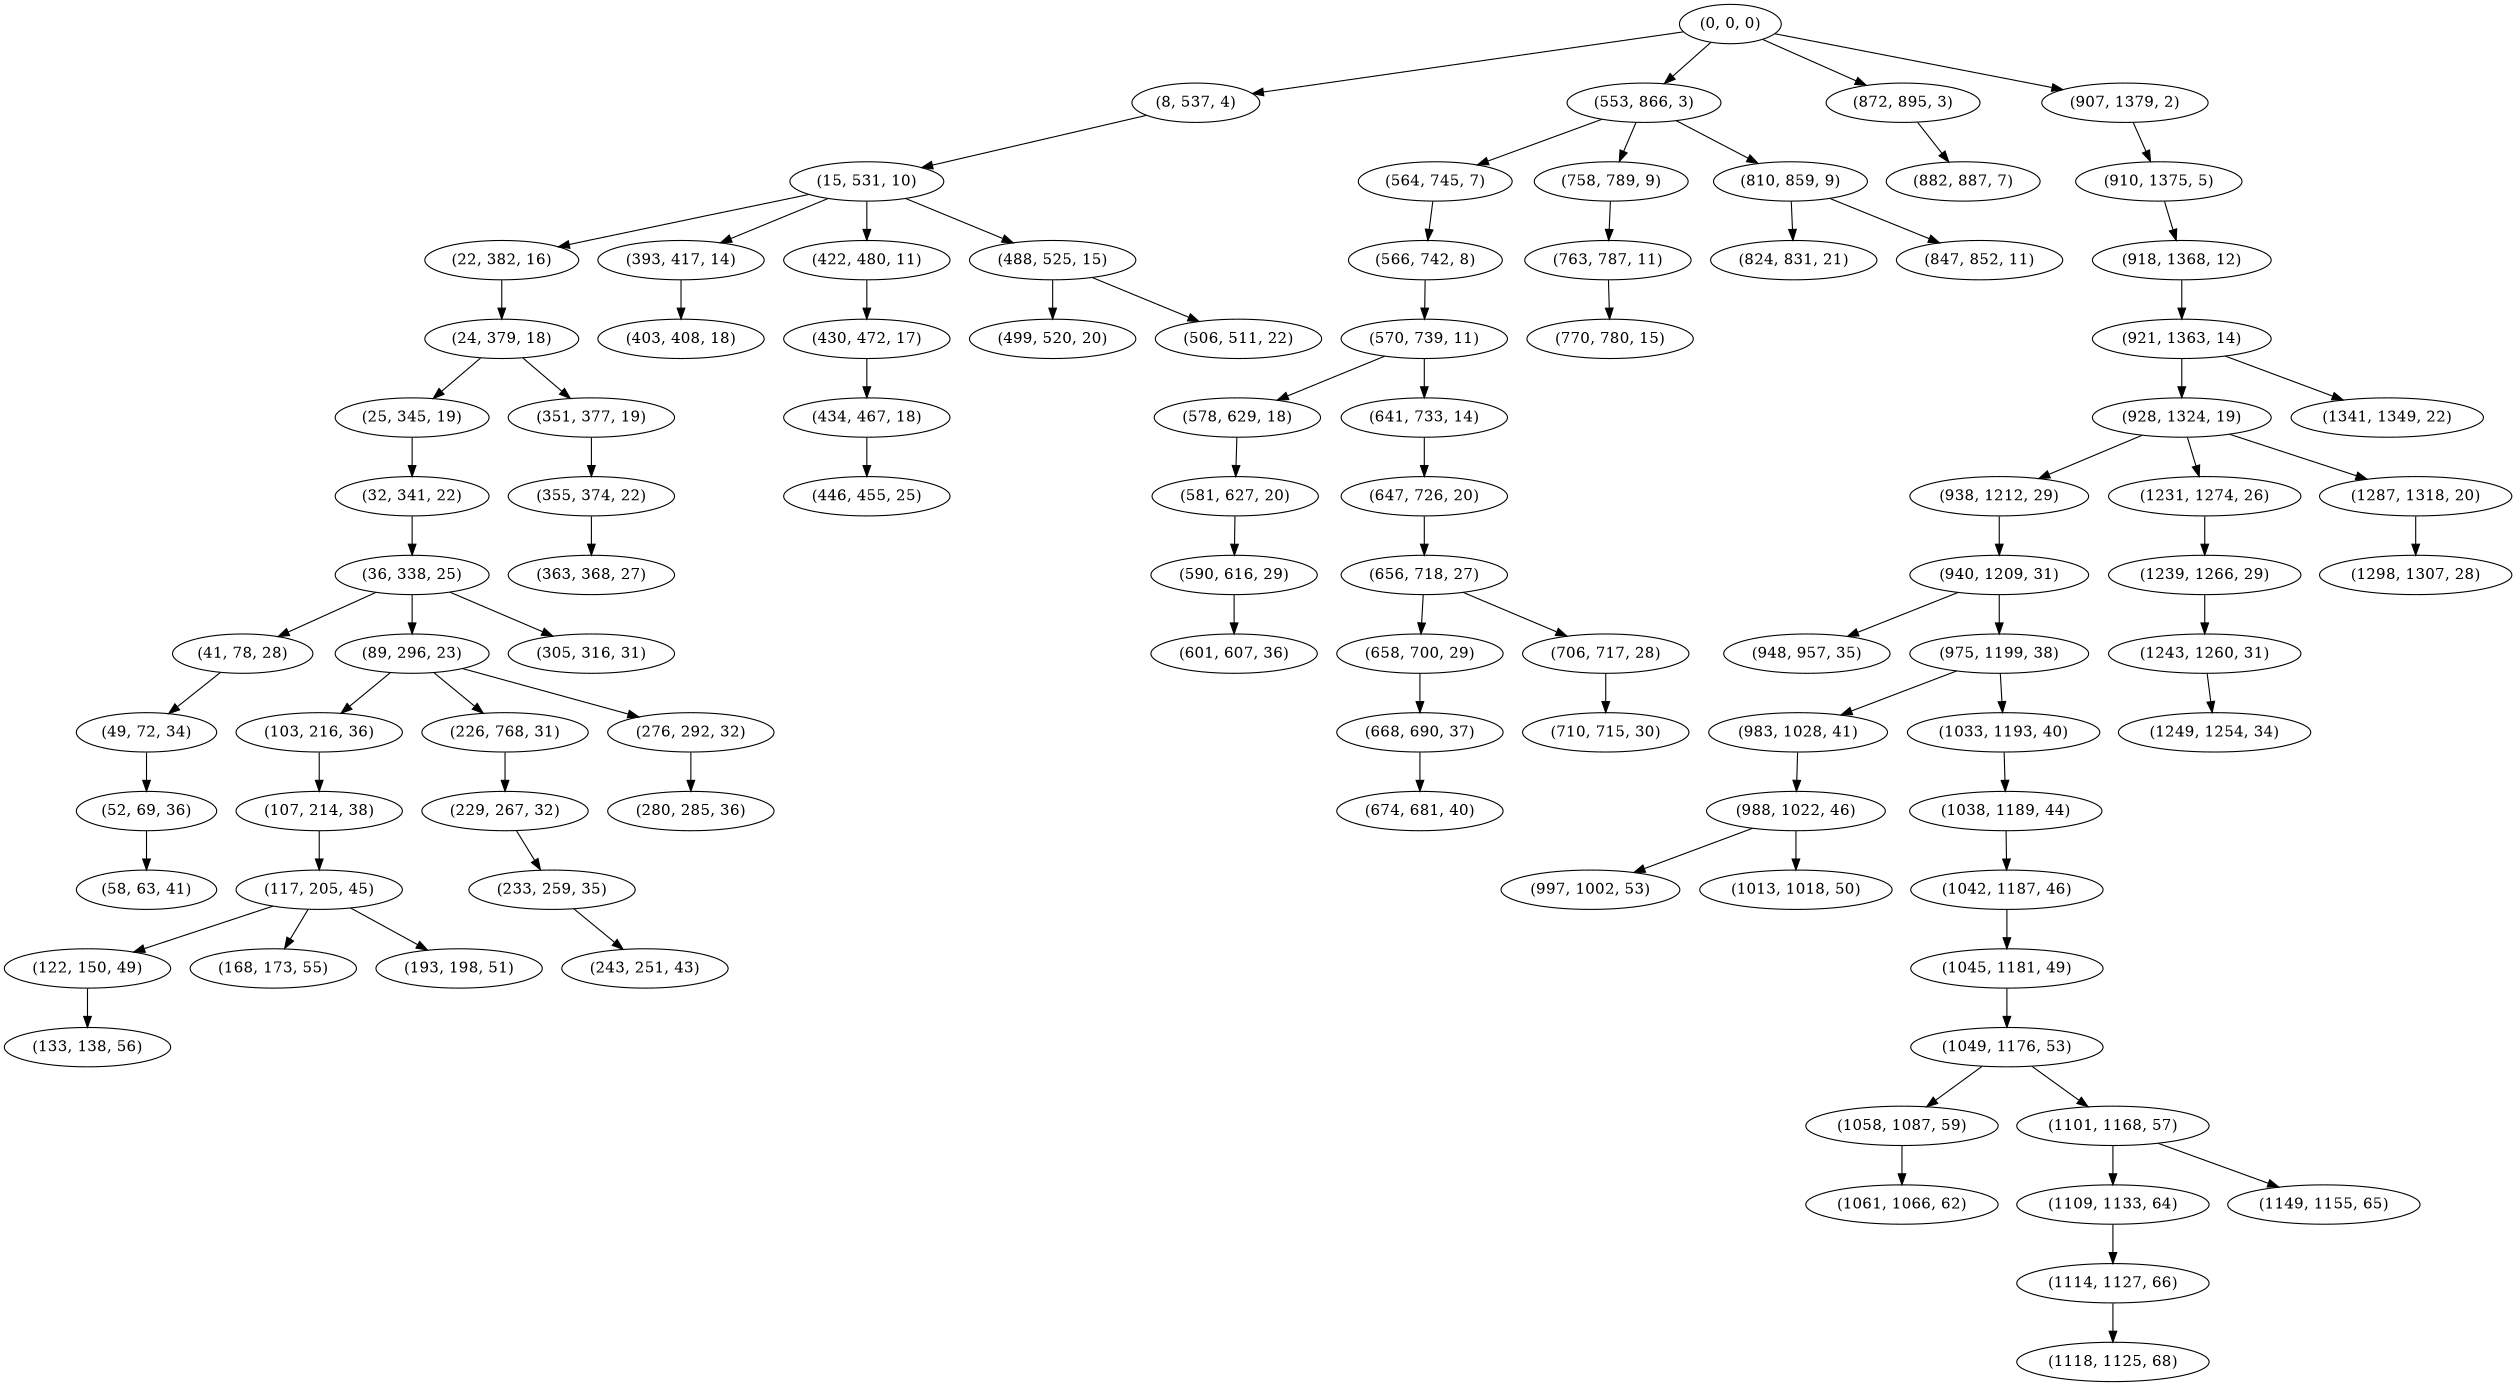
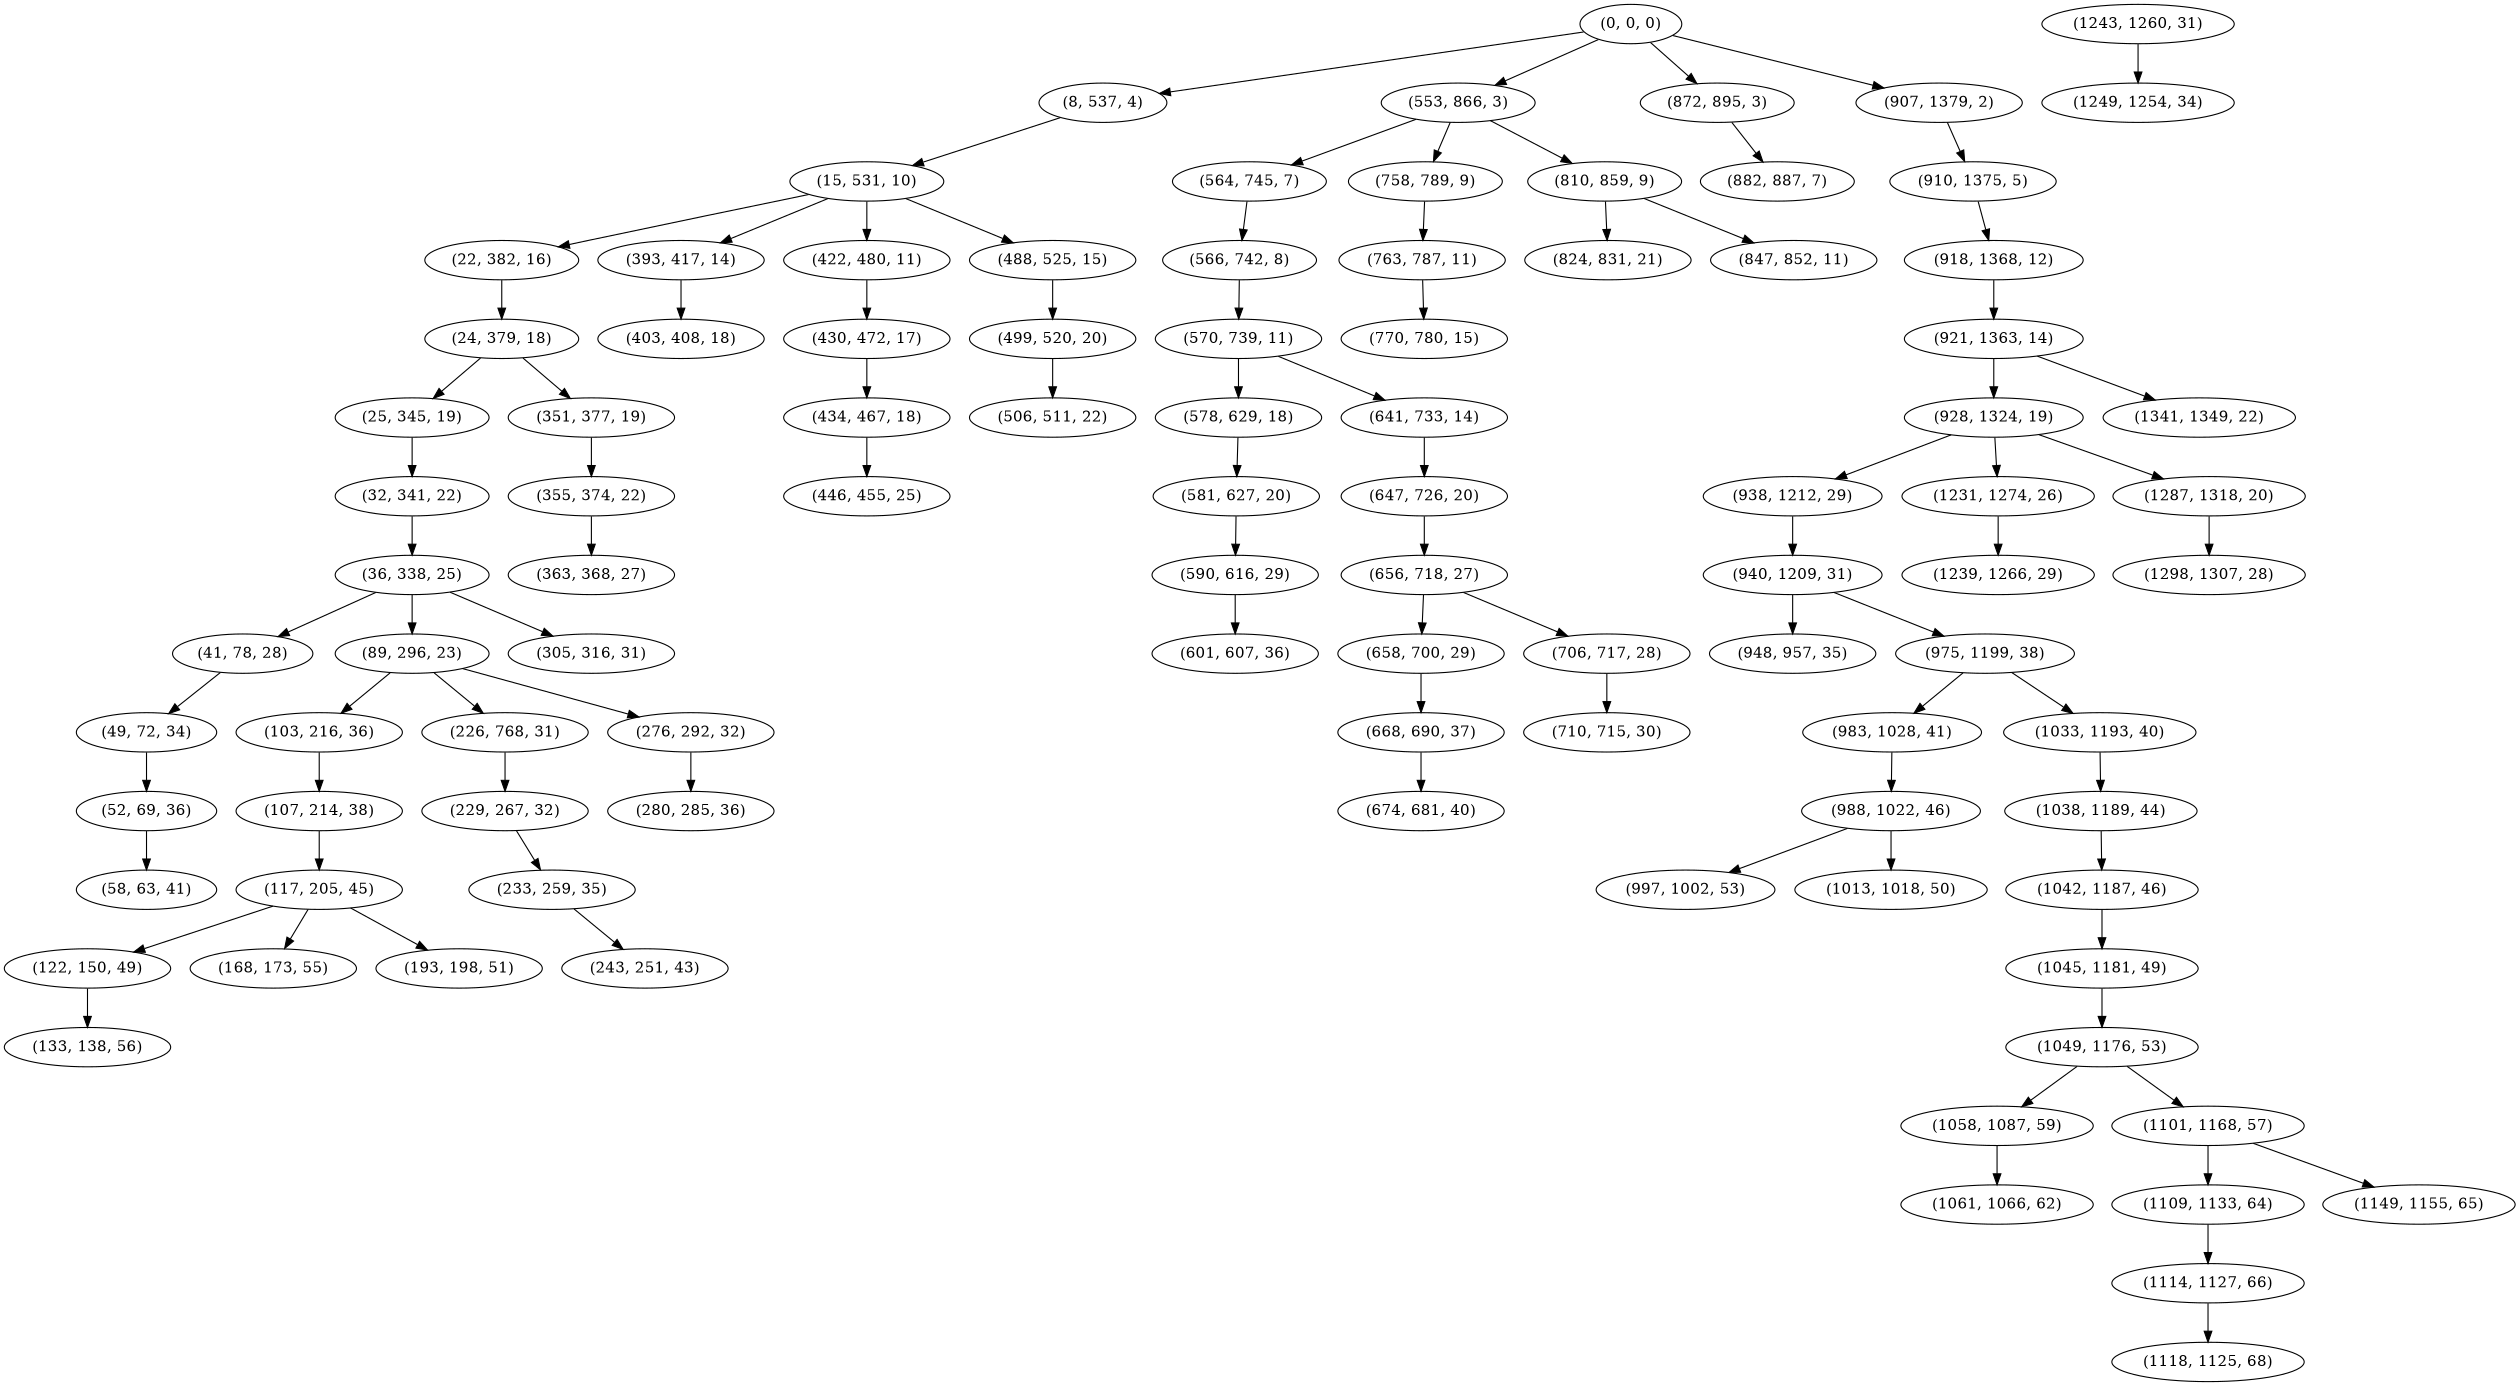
(1141, 297) -> (1053, 373)
(2205, 609) -> none
